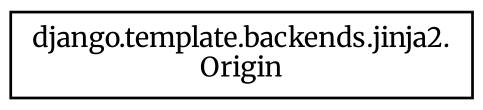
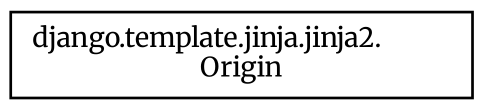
(242, 55) -> (242, 55)
